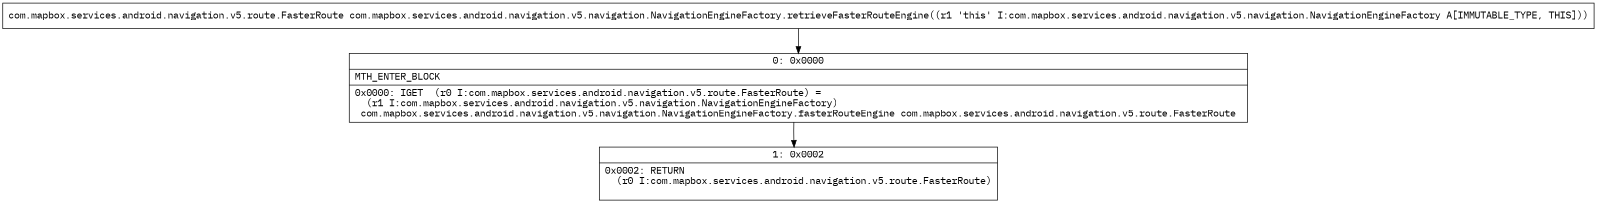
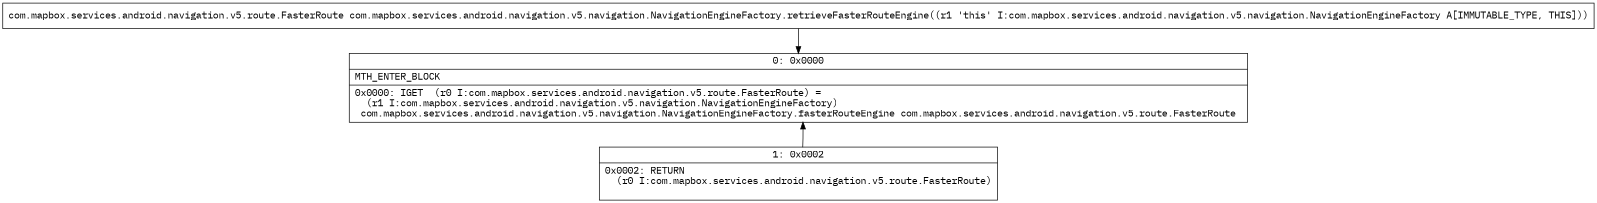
(794, 131) -> (803, 138)
